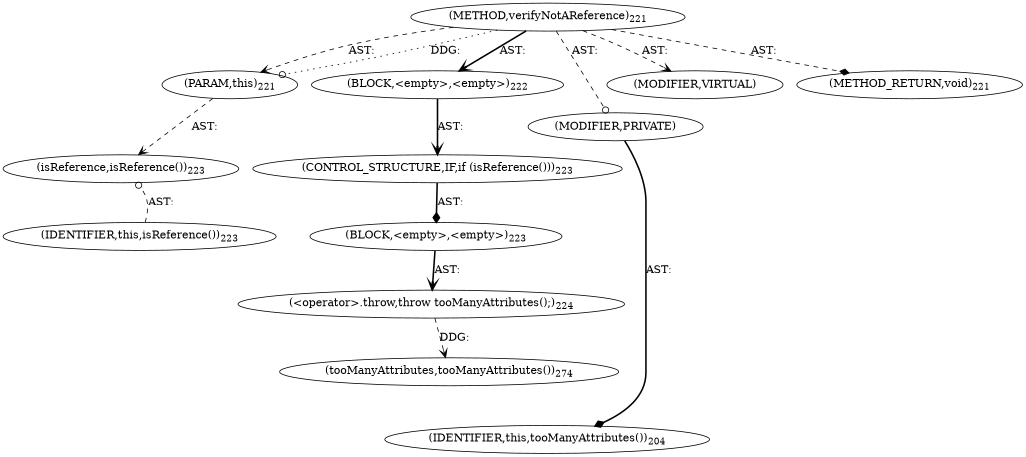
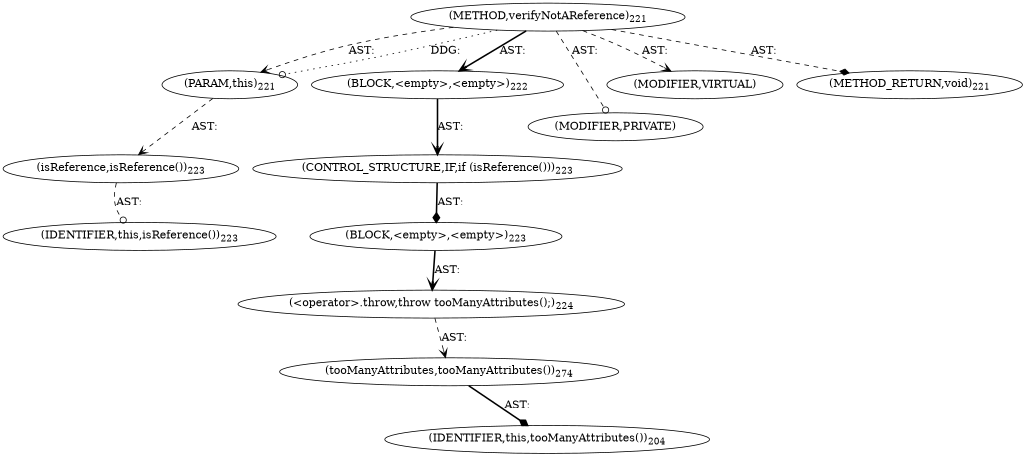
(147, 204) -> (115, 201)
(646, 289) -> (494, 403)
(456, 338) -> (456, 338)
